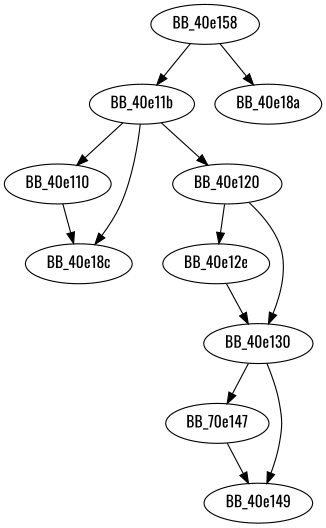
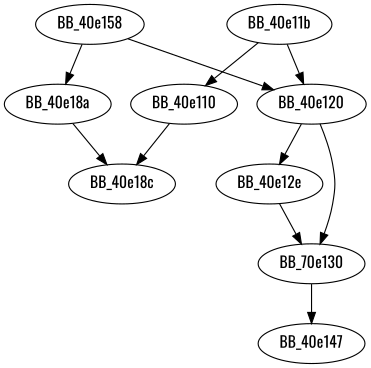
(177, 60) -> (195, 62)
(129, 183) -> (86, 140)
(258, 344) -> (312, 264)
(217, 423) -> (312, 344)
(258, 503) -> none
